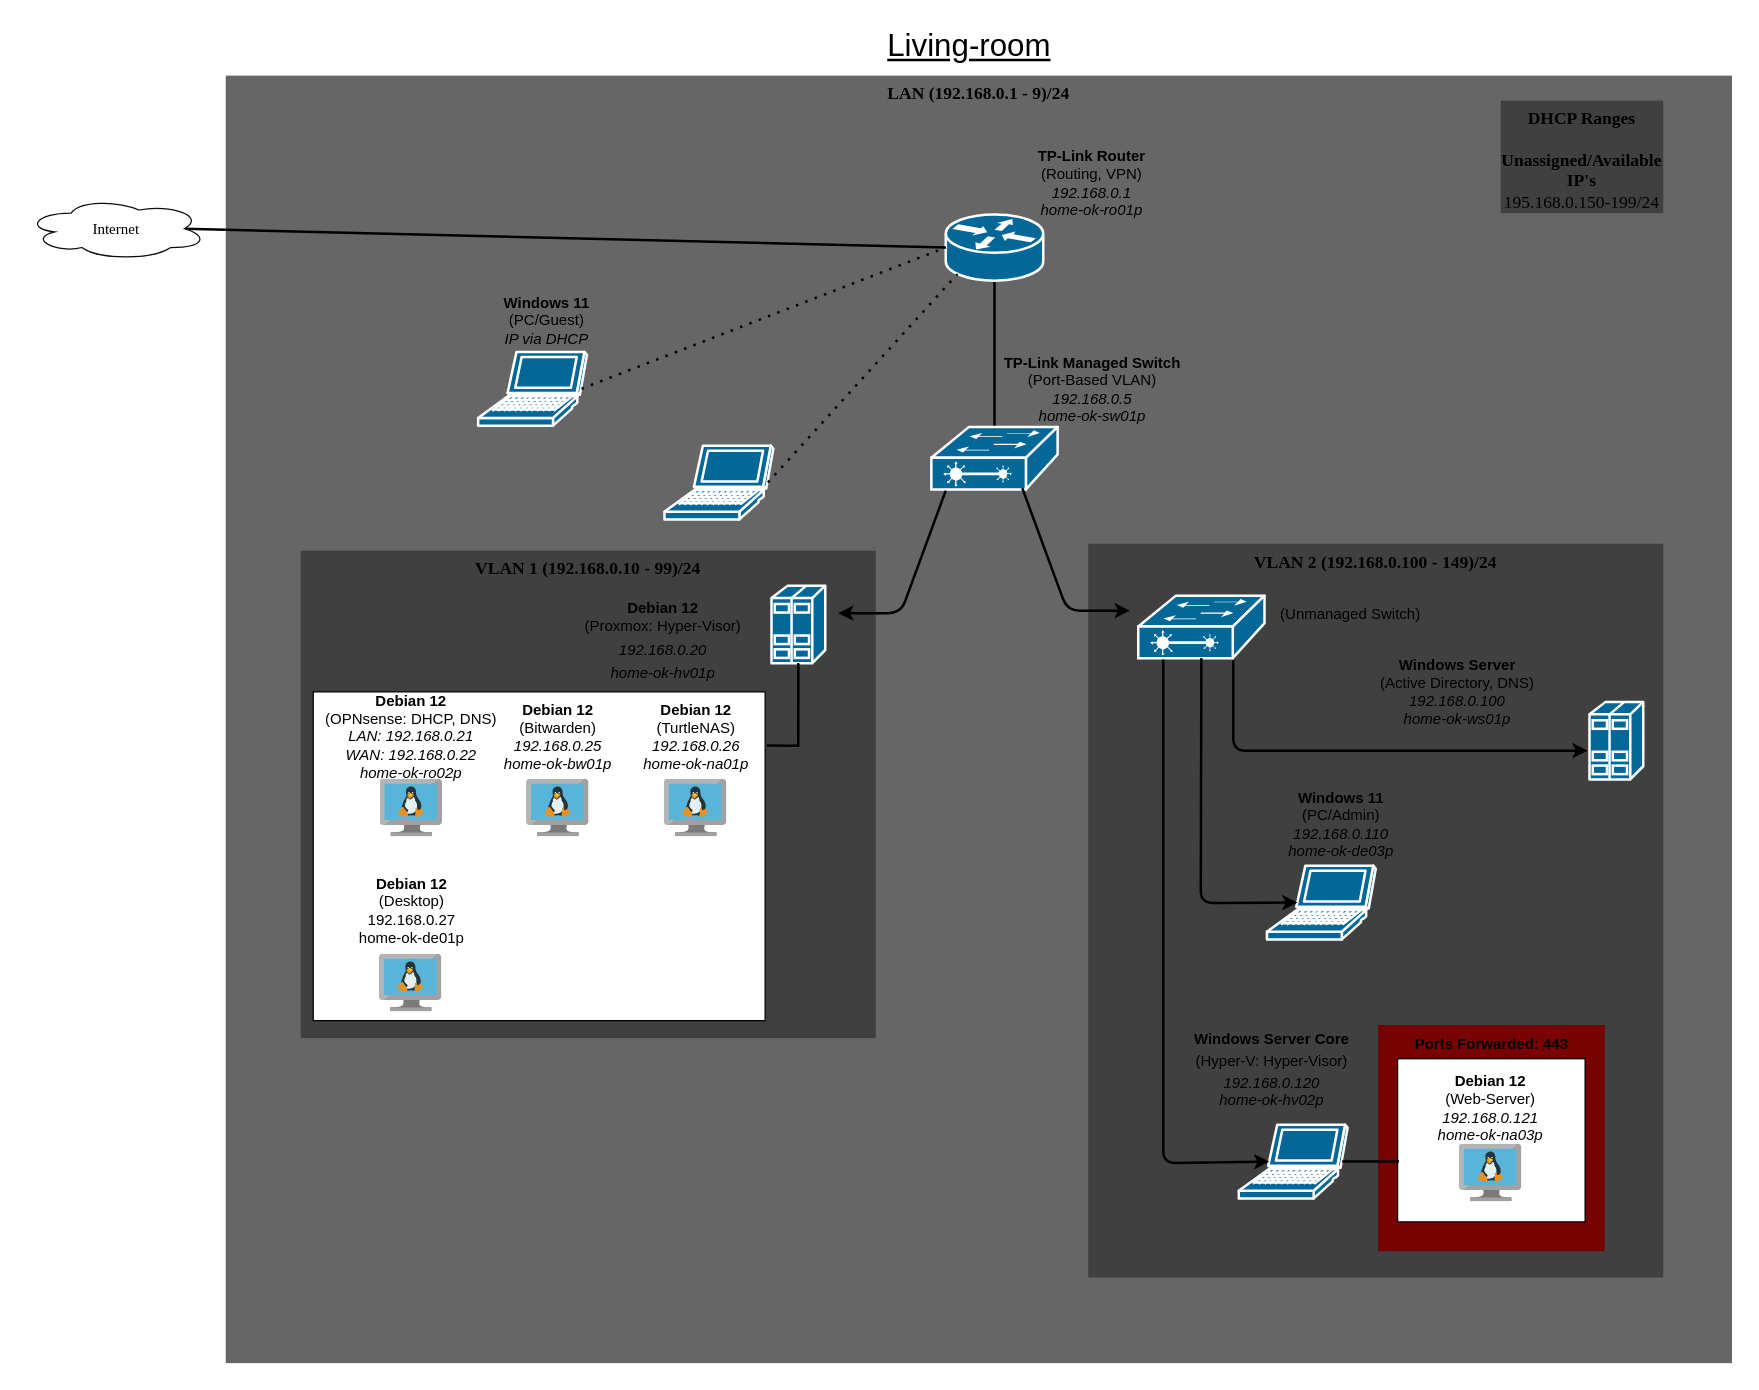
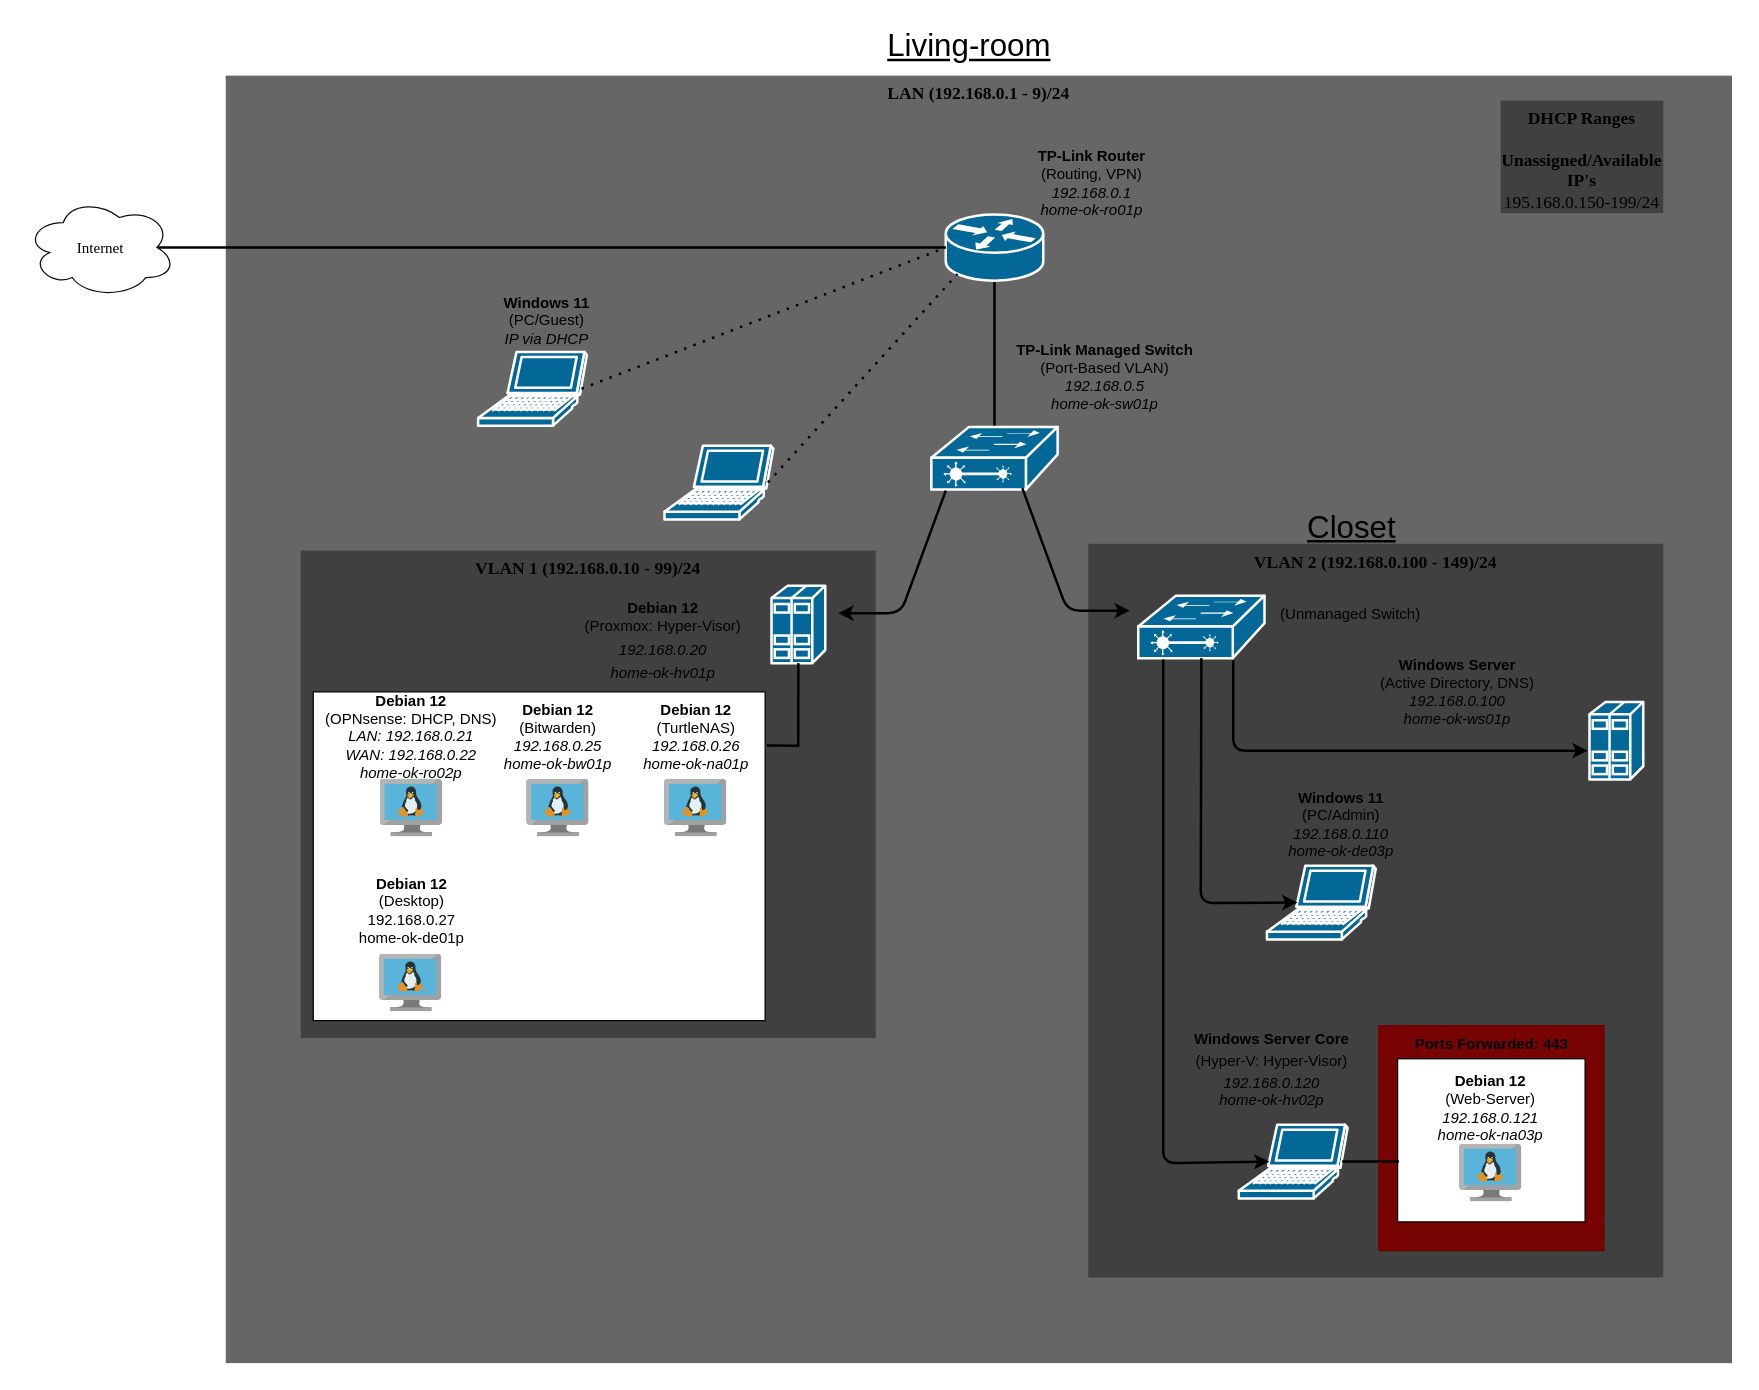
(116, 229) -> (101, 248)
(1092, 389) -> (1104, 376)
none -> (1351, 525)
